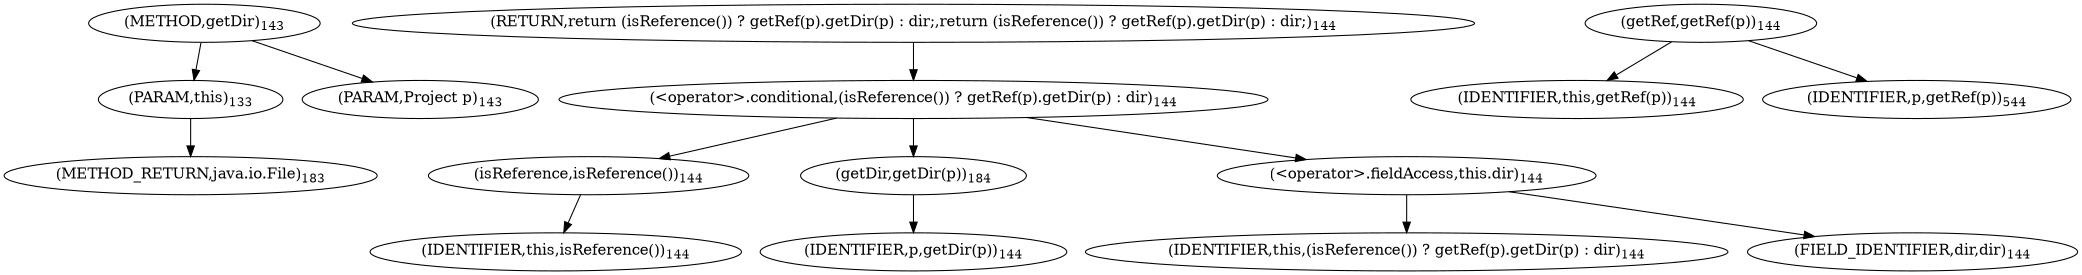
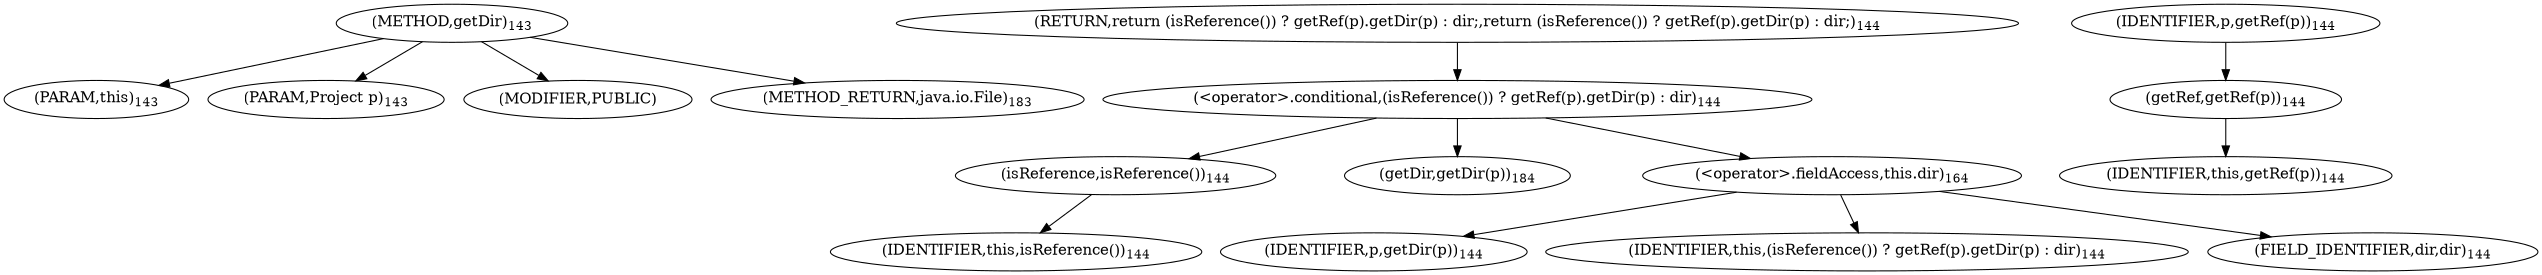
(1803, 59) -> (2226, 56)
(241, 98) -> (147, 98)
(2015, 98) -> (2324, 22)
none -> (578, 99)
(191, 132) -> (662, 59)
(1532, 174) -> (1957, 174)
(913, 209) -> (1605, 213)
